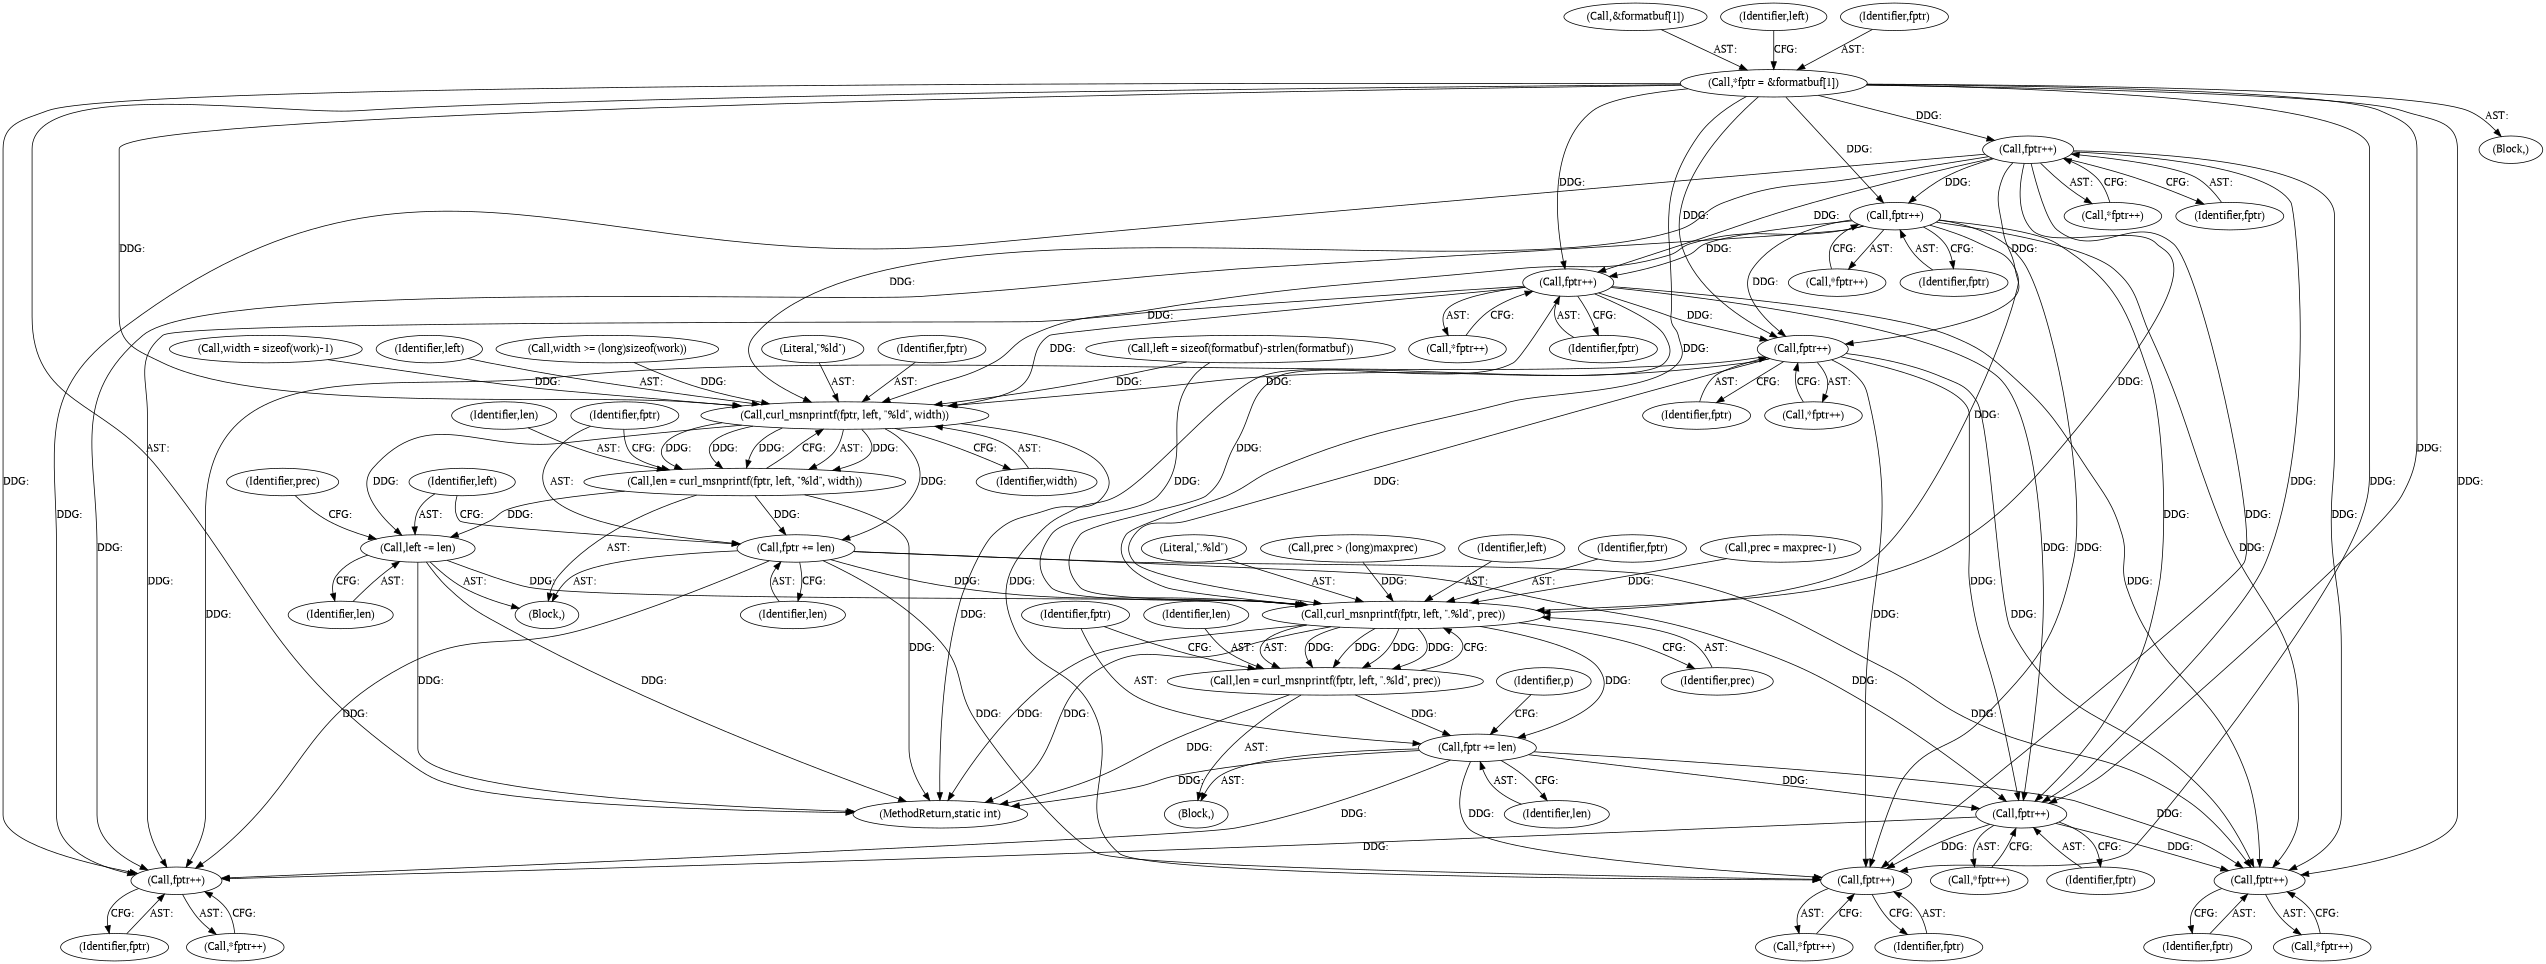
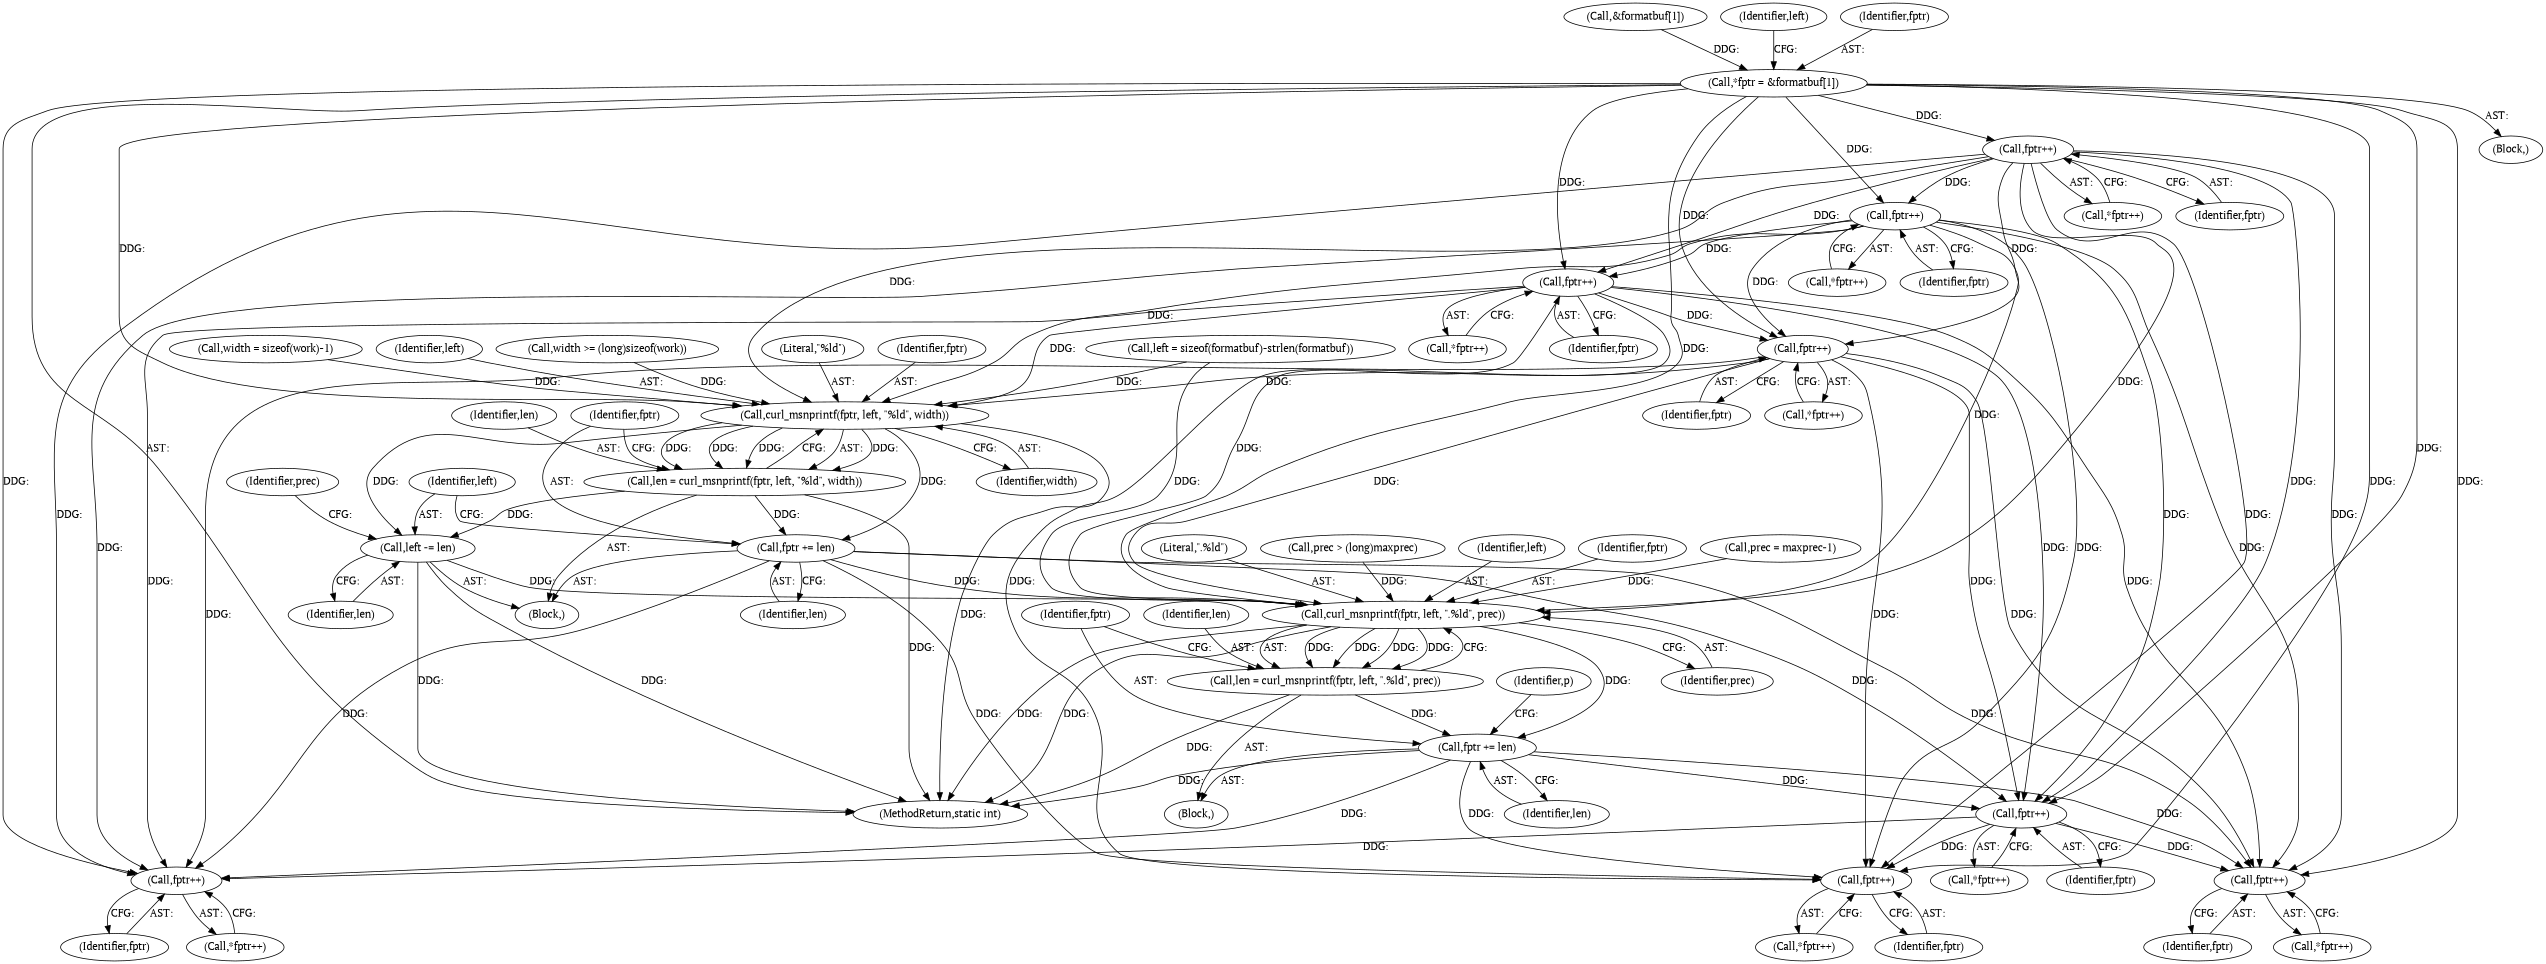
(1727, 50) -> (1728, 50)
